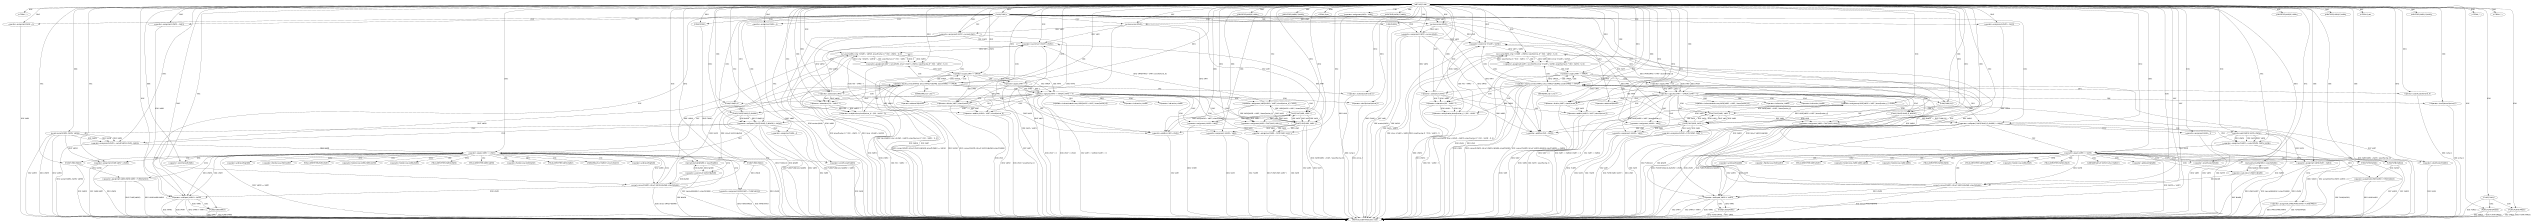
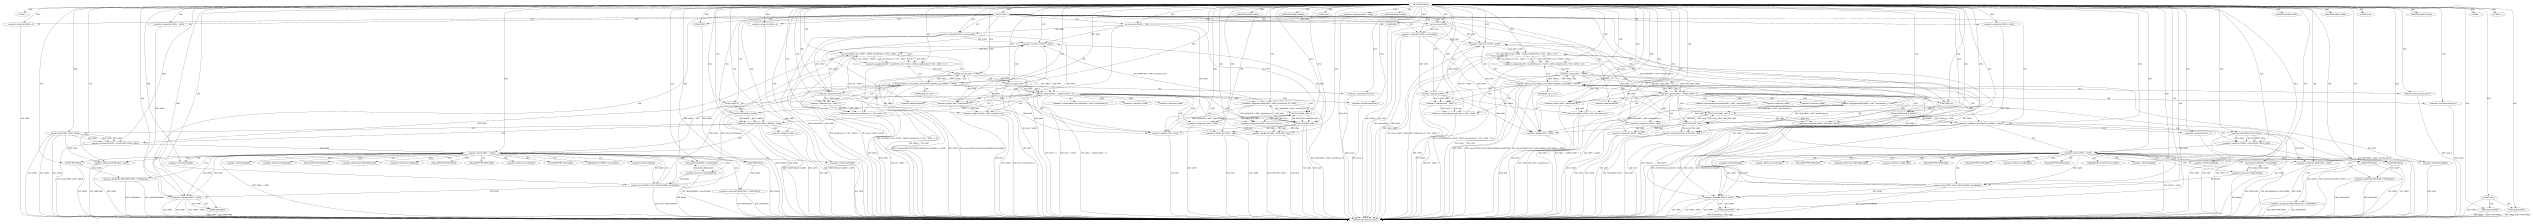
(1421, 5) -> (1421, 5)
(1365, 220) -> (1365, 220)
